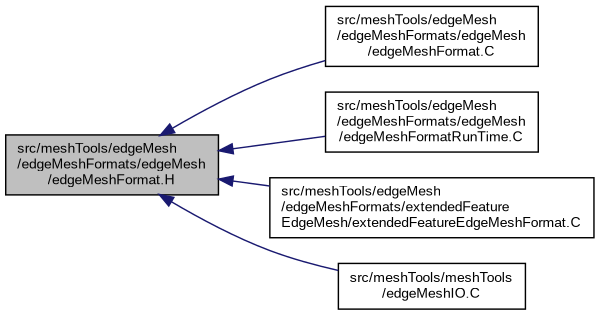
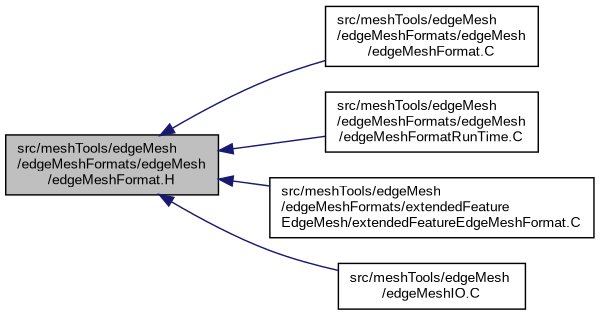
(432, 286) -> (432, 286)
